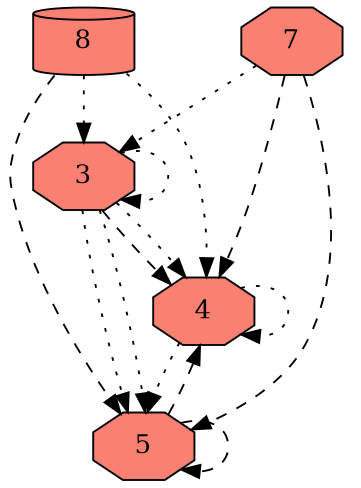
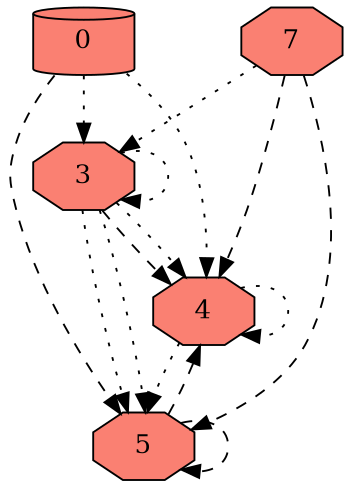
(84, 41) -> (84, 41)
